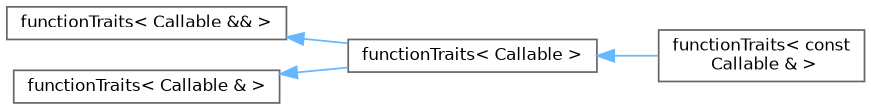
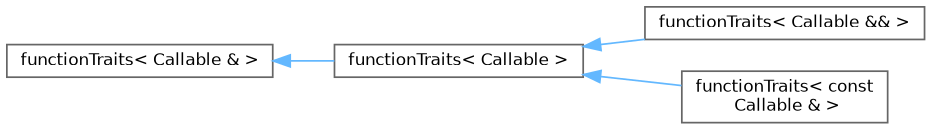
(326, 41) -> (623, 42)
